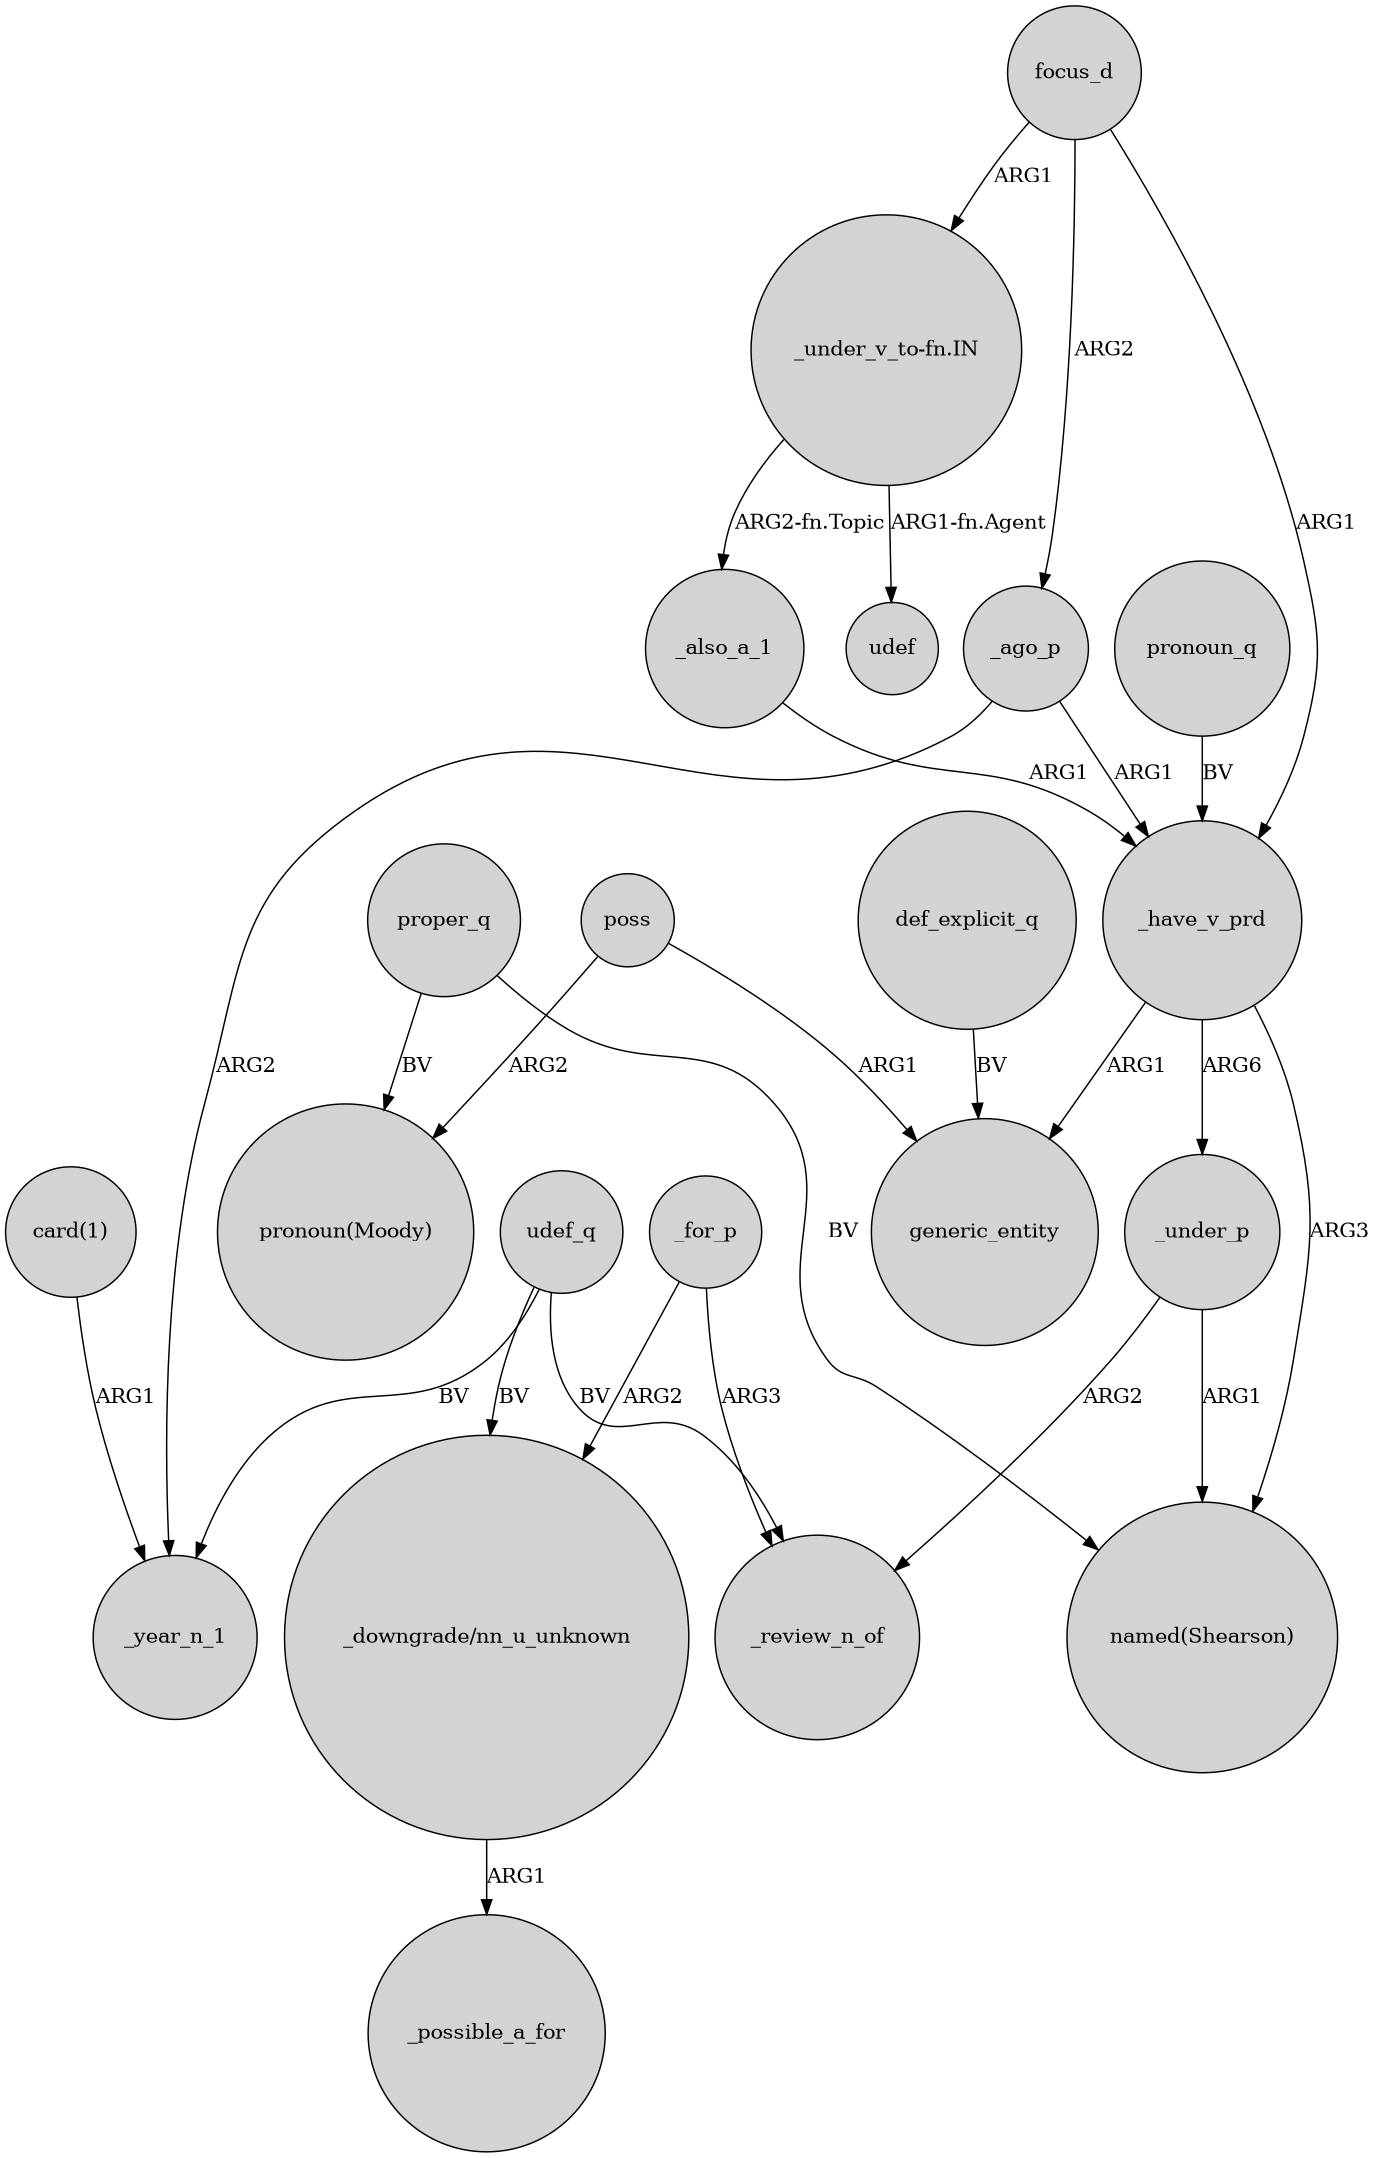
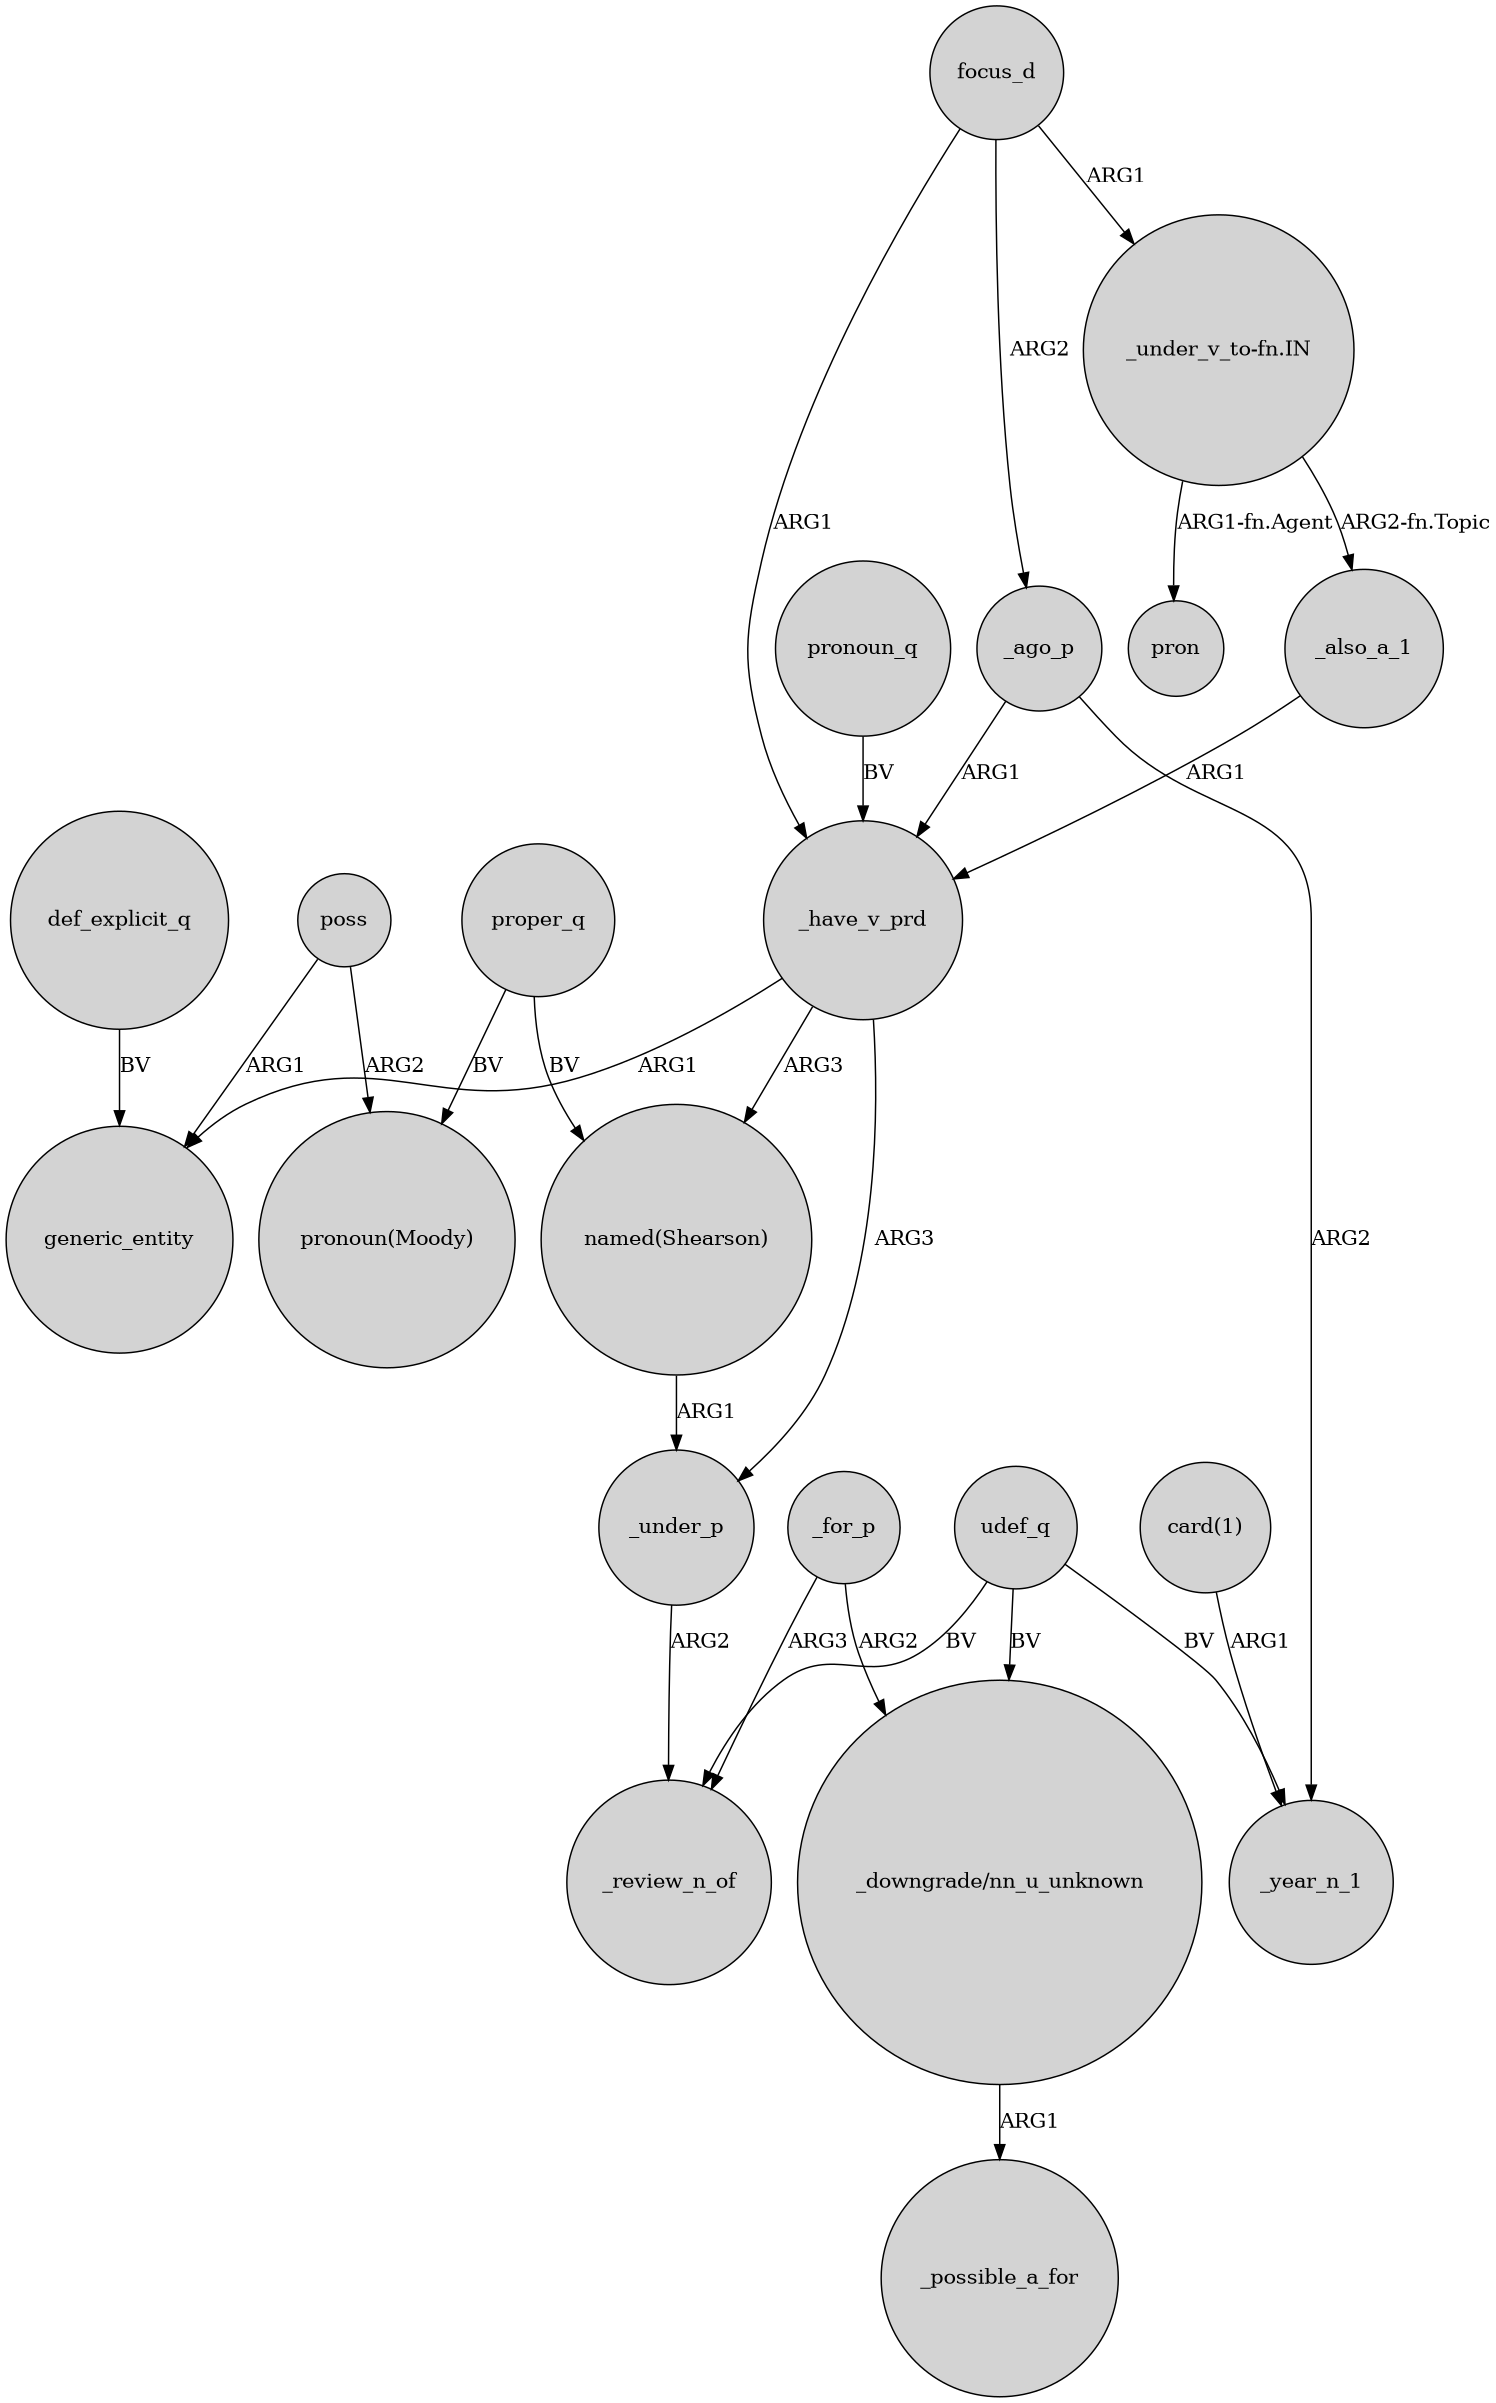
(892, 649) -> (1176, 649)
(1232, 1067) -> (905, 1240)
(1202, 1398) -> (676, 1405)
